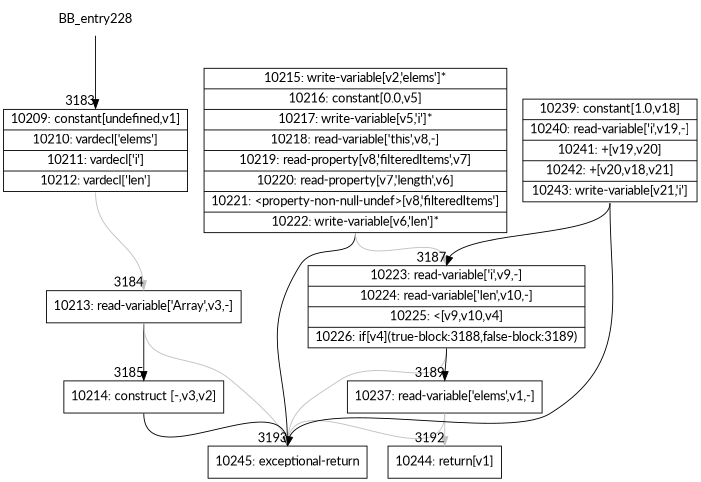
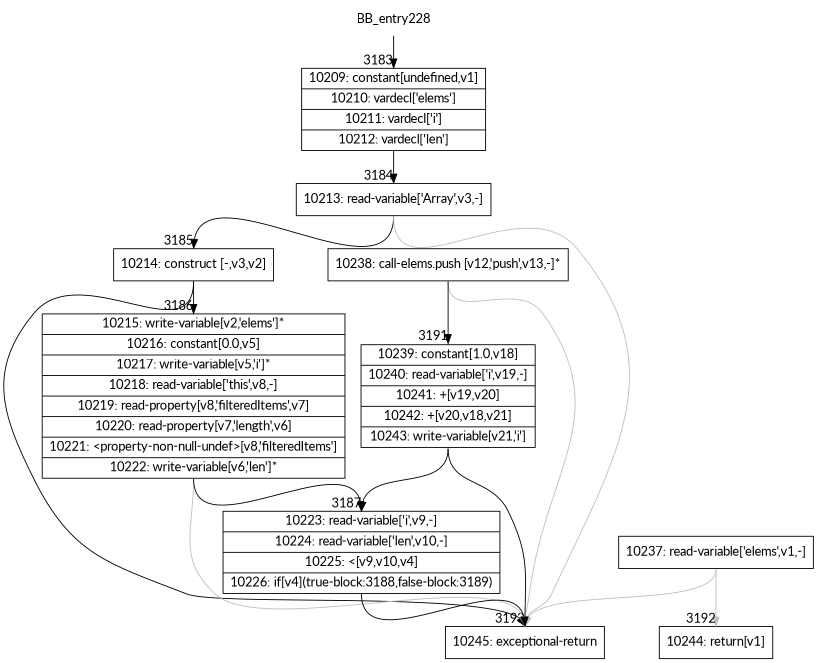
(117, 238) -> (394, 162)
(396, 250) -> (273, 496)
none -> (448, 265)
none -> (194, 293)
(280, 314) -> (309, 608)
(446, 360) -> none
(360, 372) -> (439, 611)
